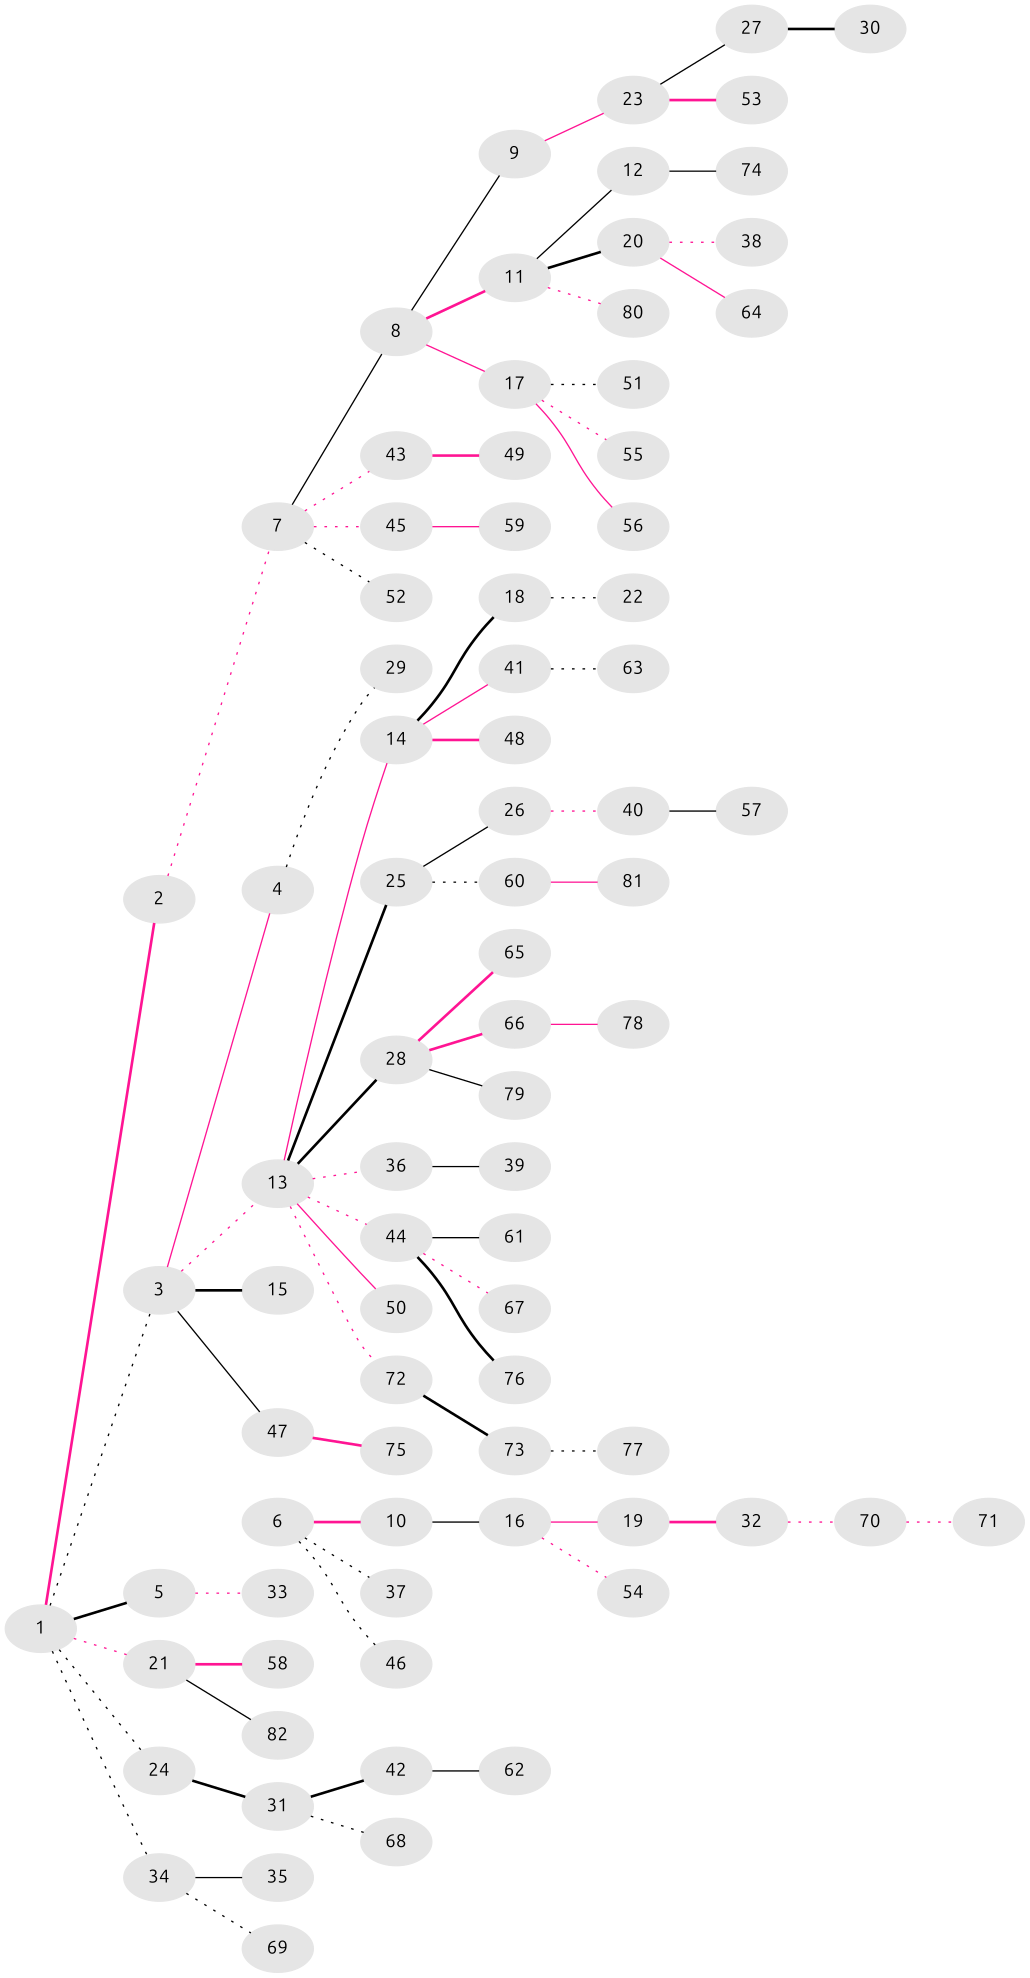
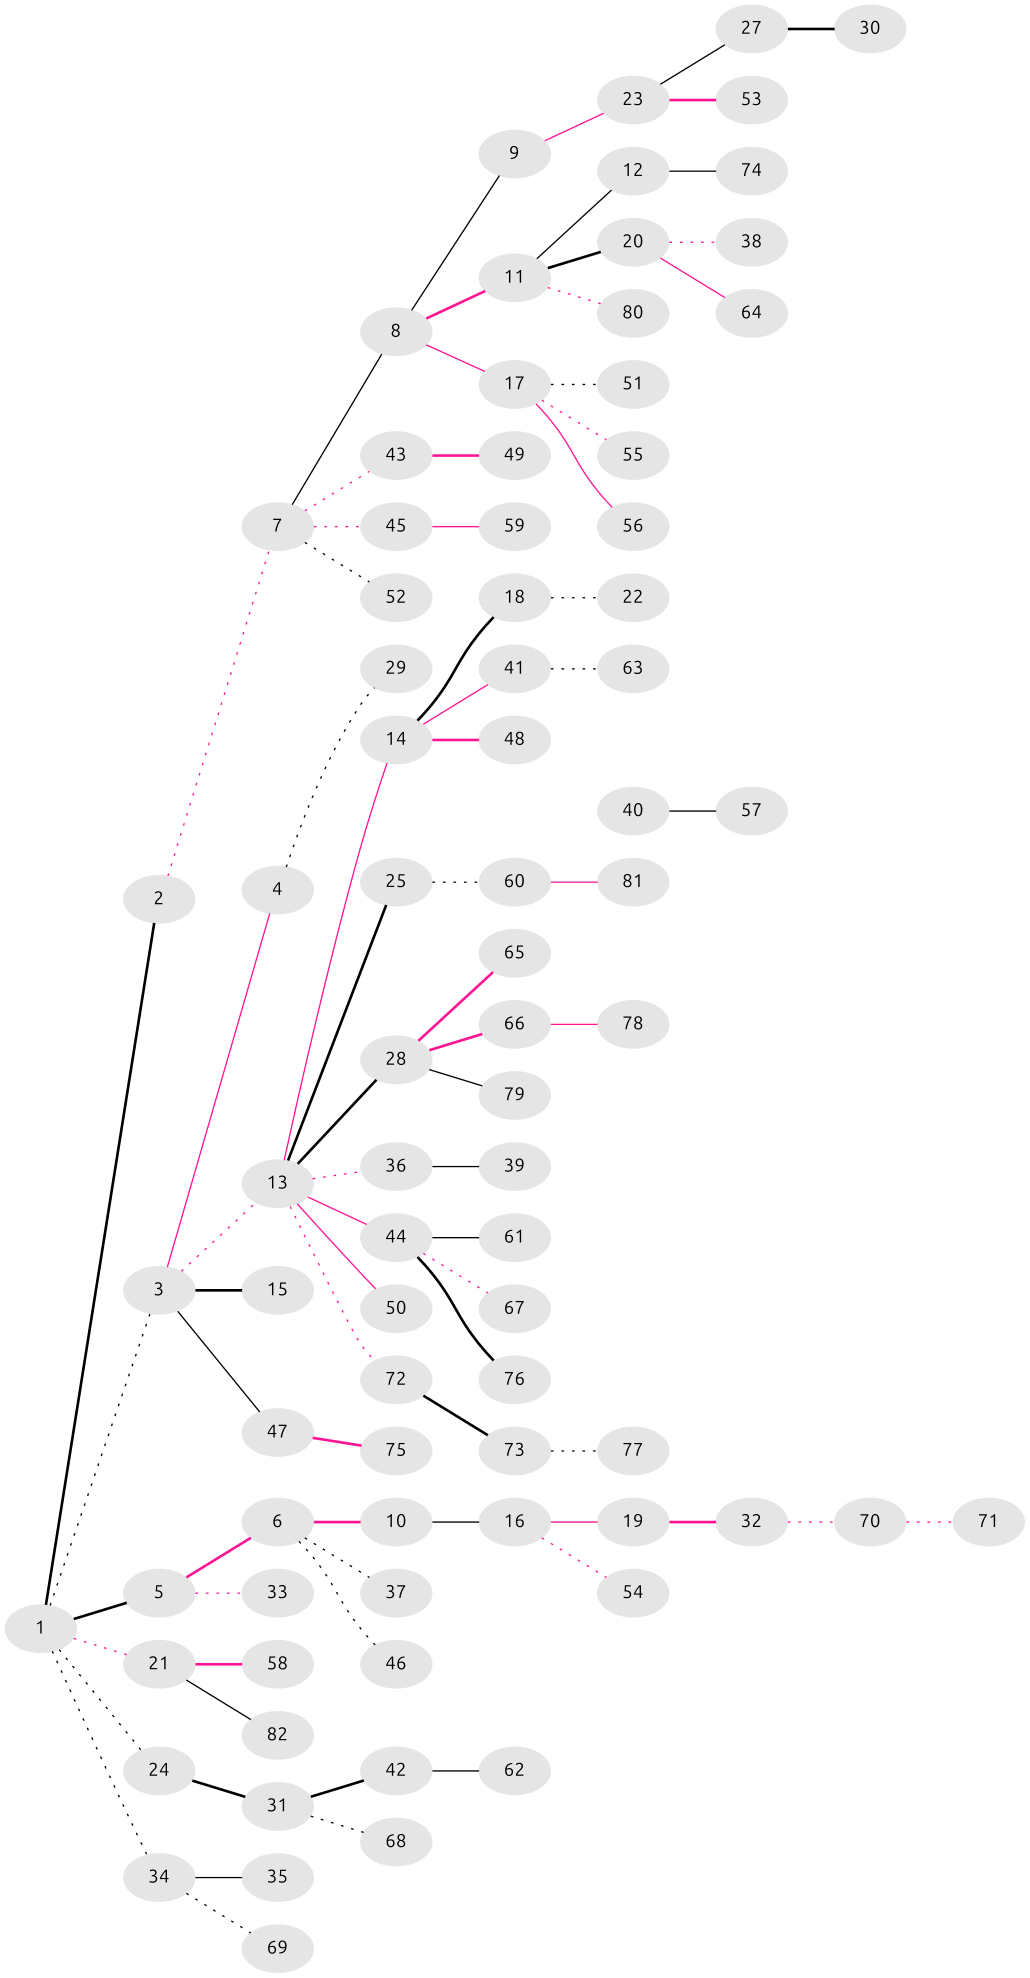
(515, 811) -> none
(337, 1211) -> (337, 1211)
(100, 1264) -> (100, 1264)
none -> (219, 1558)
